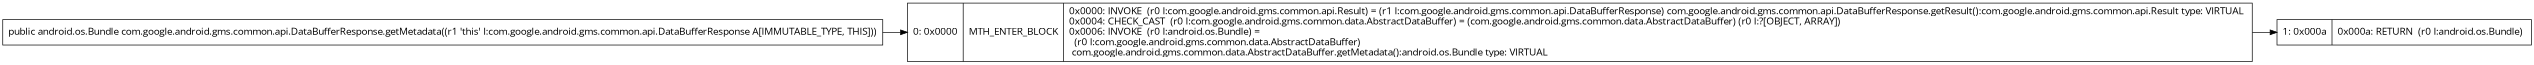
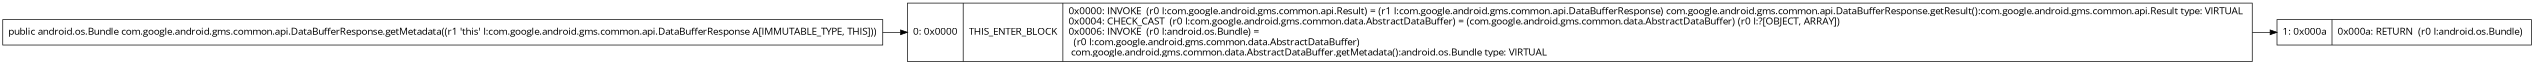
(1013, 32) -> (1013, 32)
